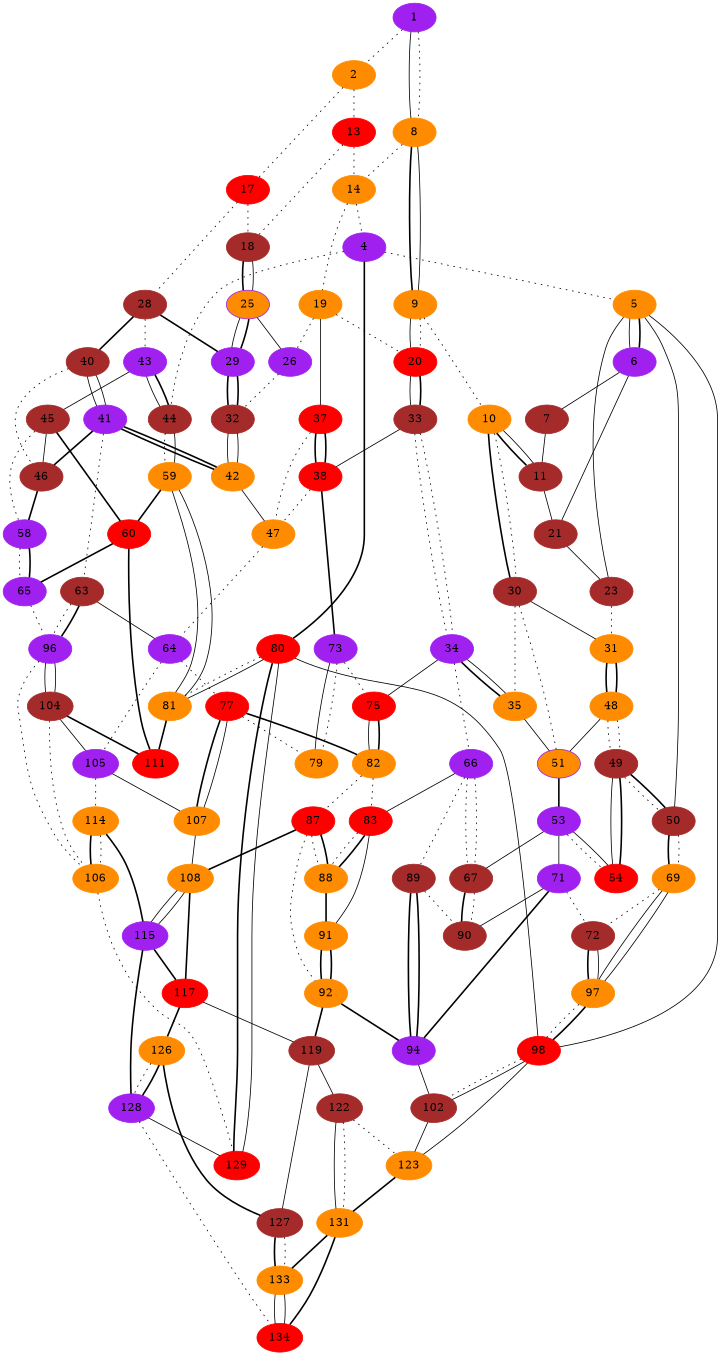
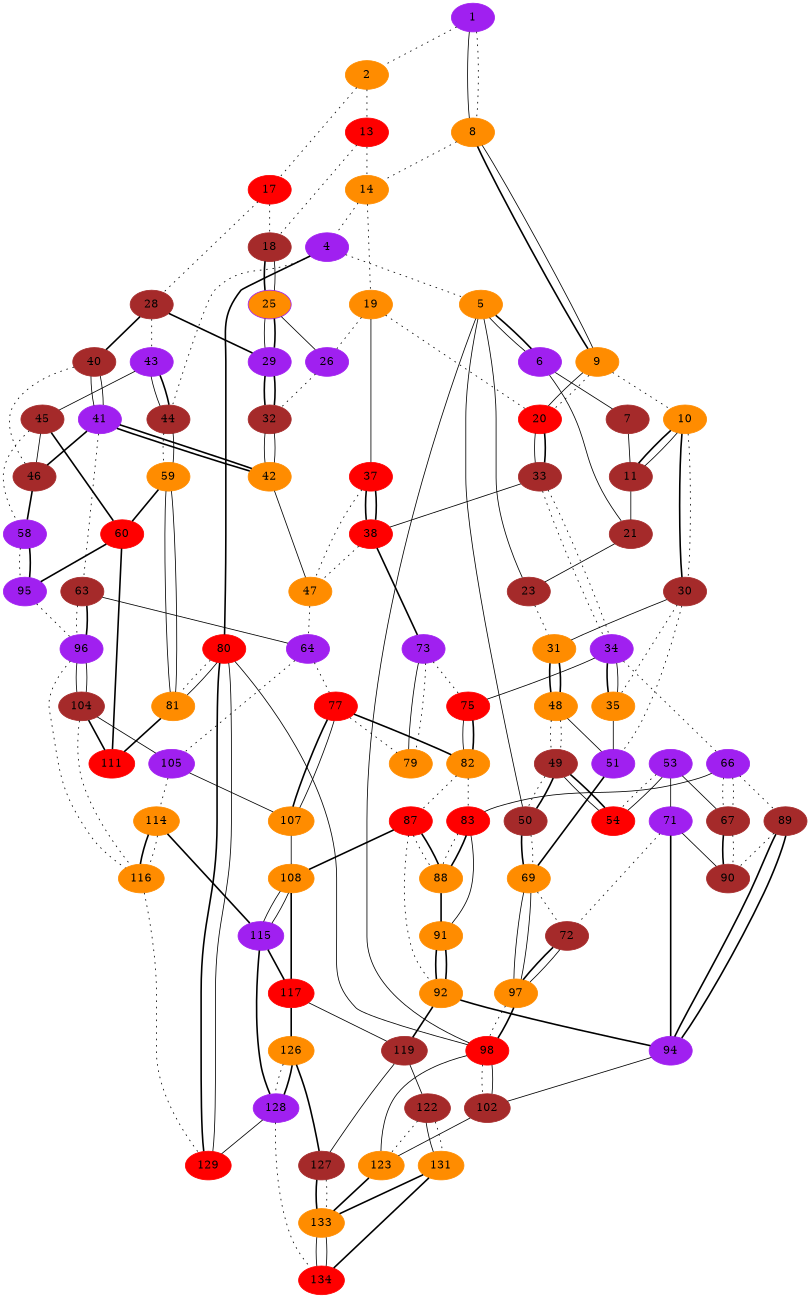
(25, 592) -> (25, 592)
(559, 764) -> (613, 764)
(559, 793) -> (571, 821)
(96, 879) -> (141, 879)
(374, 1194) -> (351, 1194)
